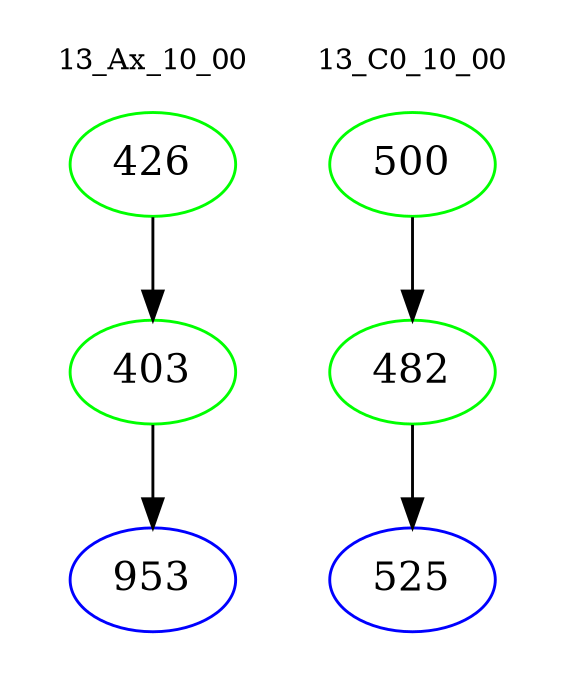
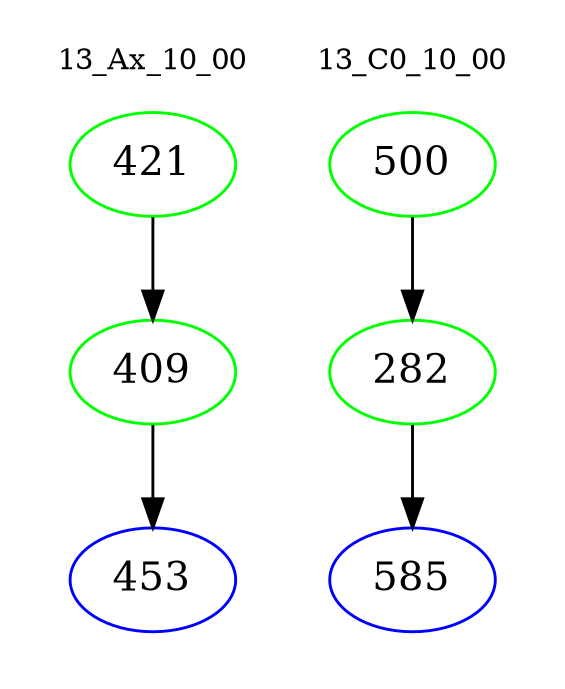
(153, 164) -> (153, 164)
(153, 372) -> (153, 372)
(413, 372) -> (413, 372)
(153, 580) -> (153, 580)
(413, 580) -> (413, 580)
